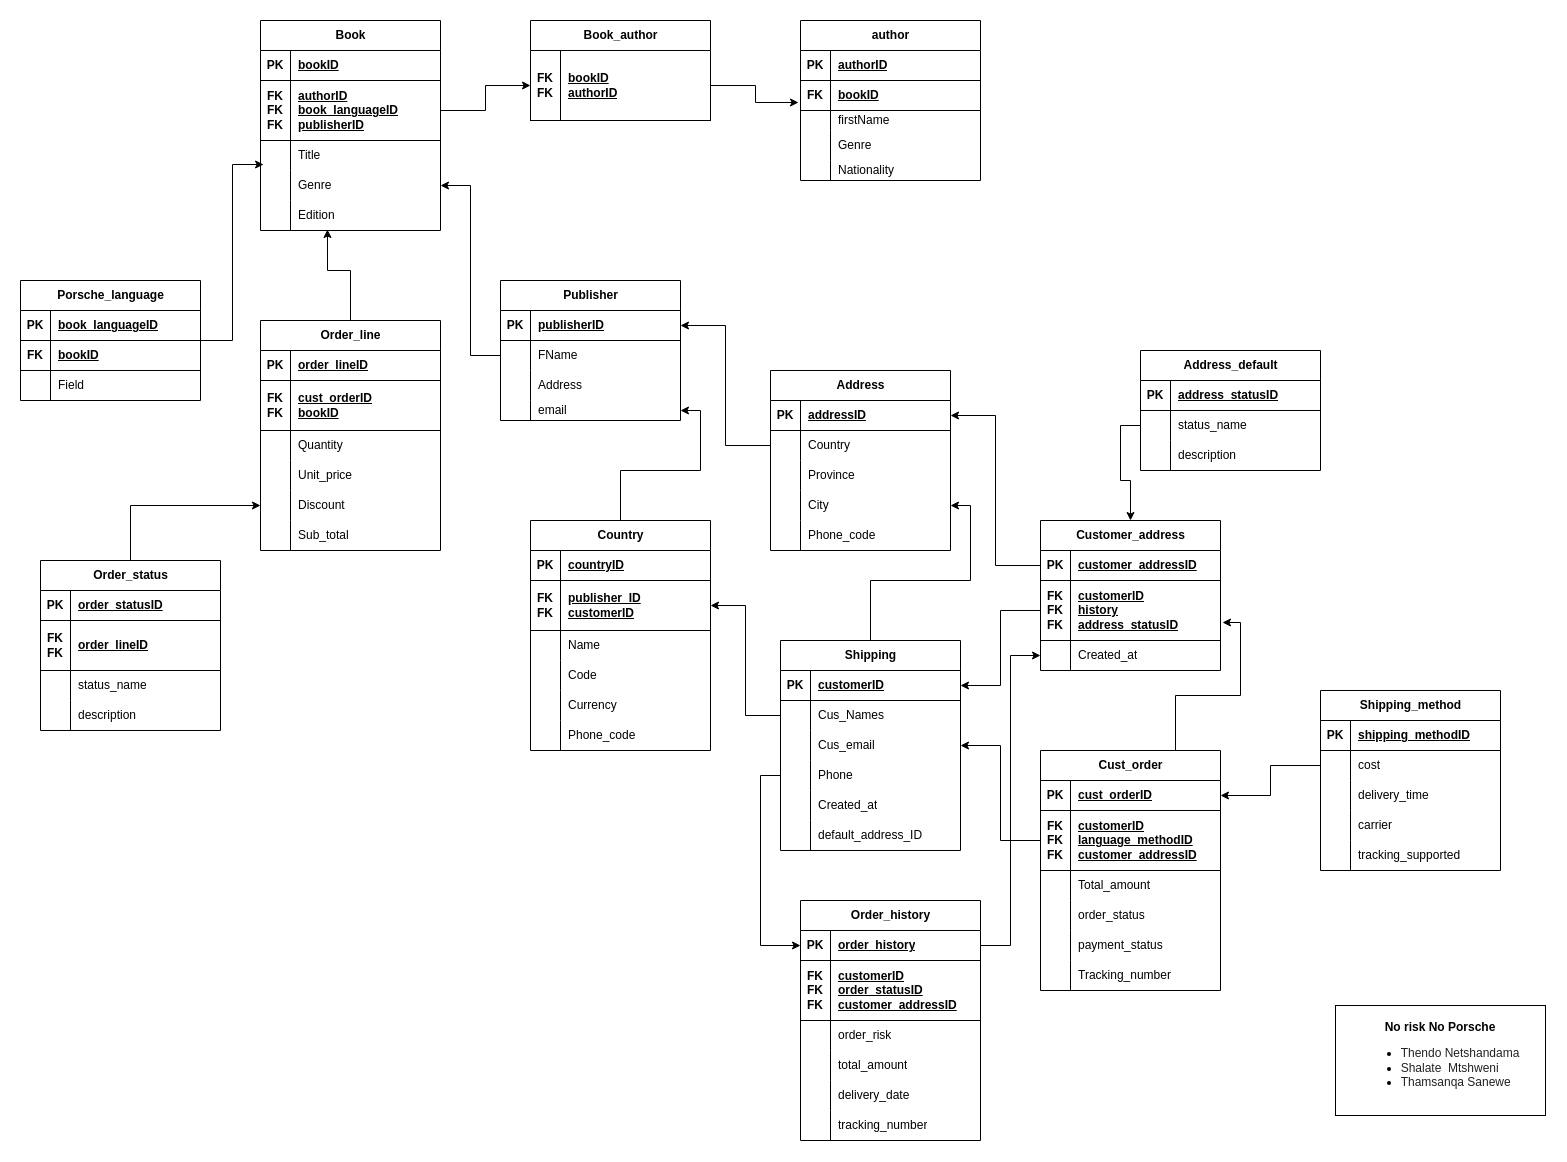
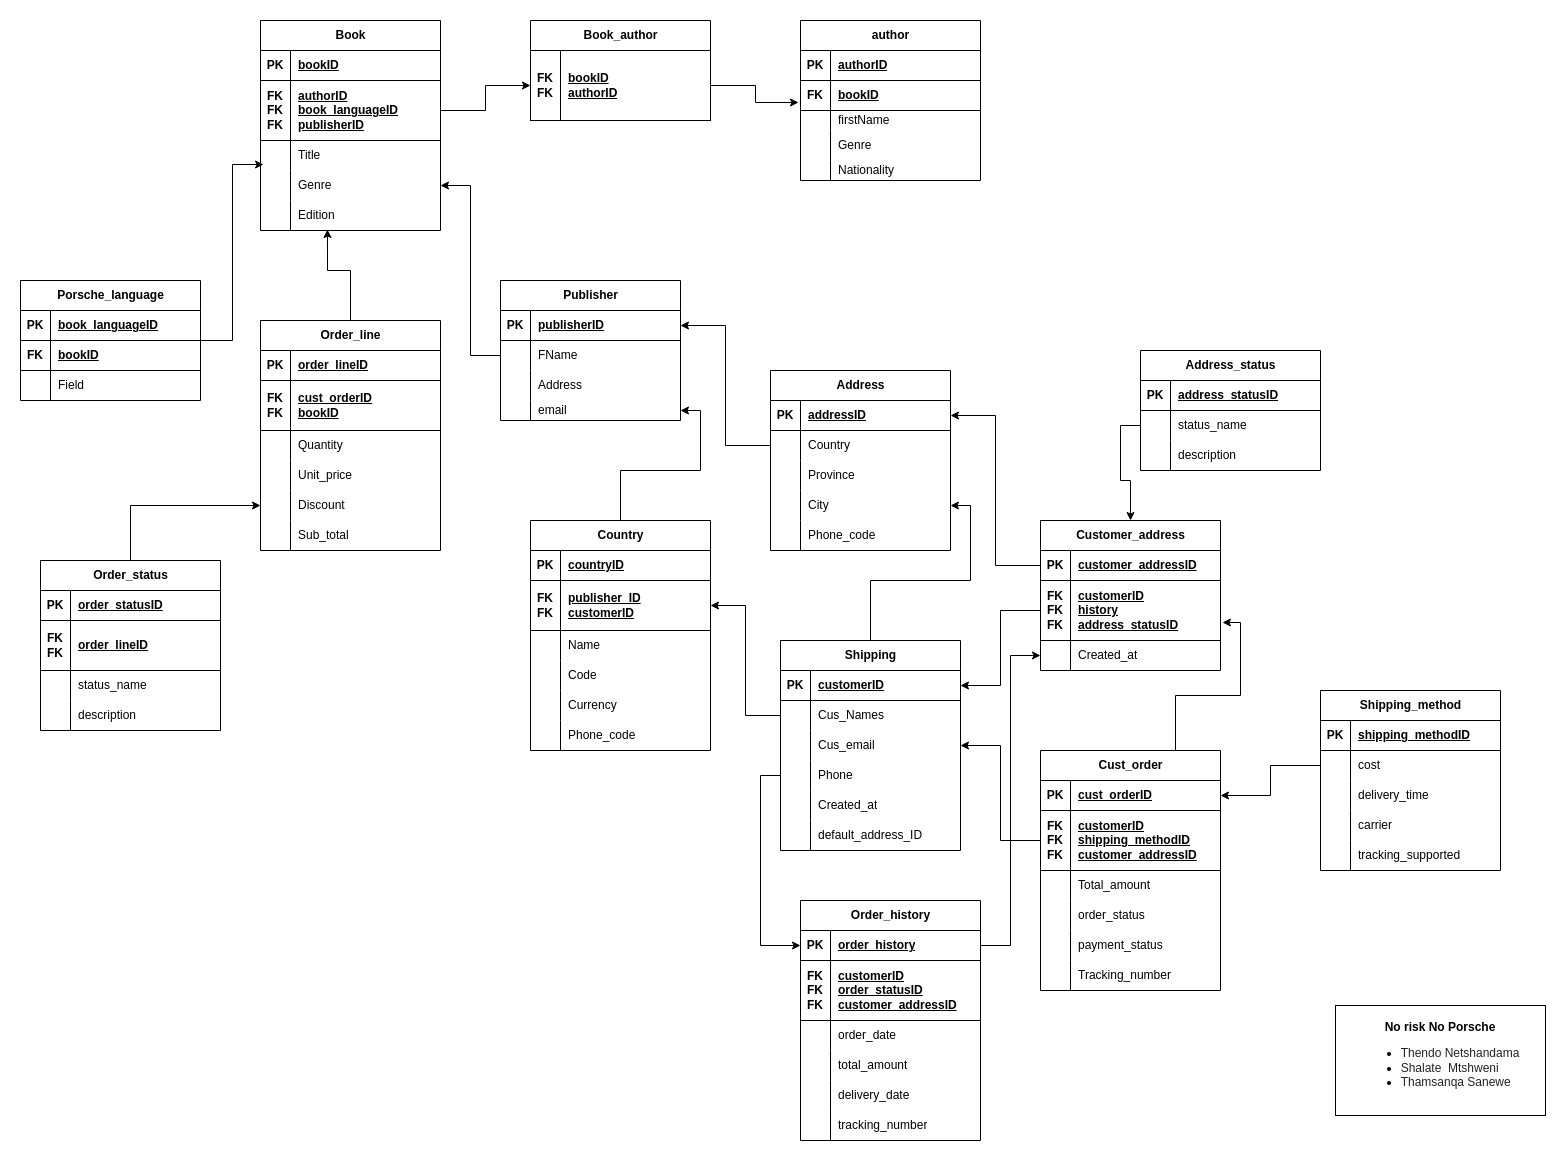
(1231, 366) -> (1231, 366)
(1139, 841) -> (1139, 841)
(871, 1036) -> (872, 1036)
